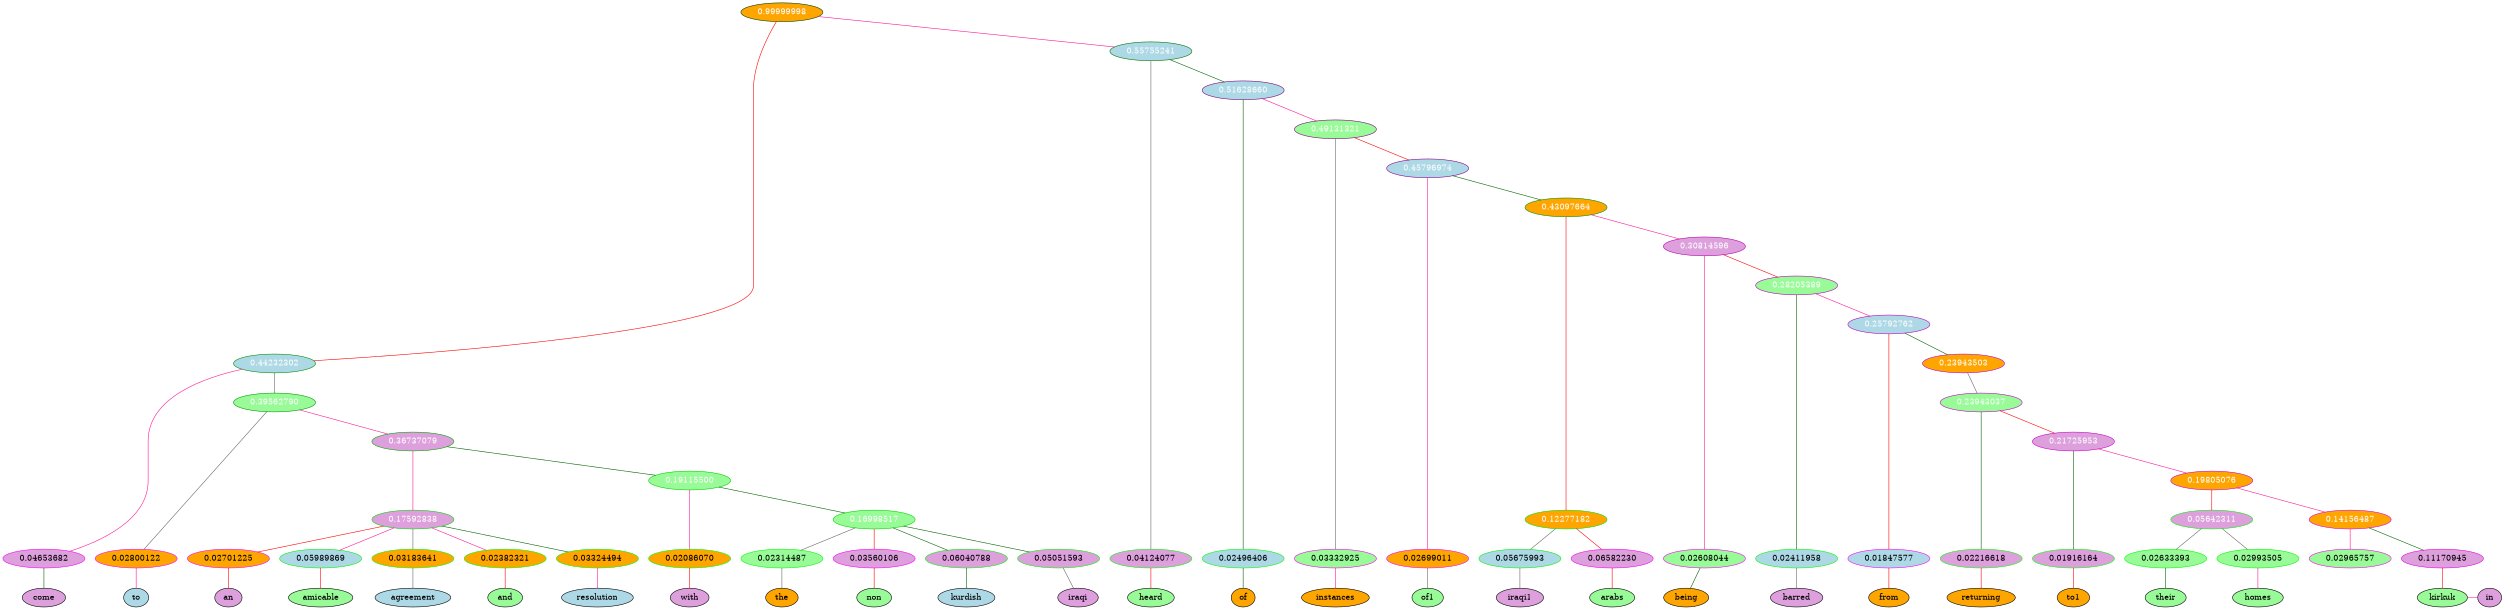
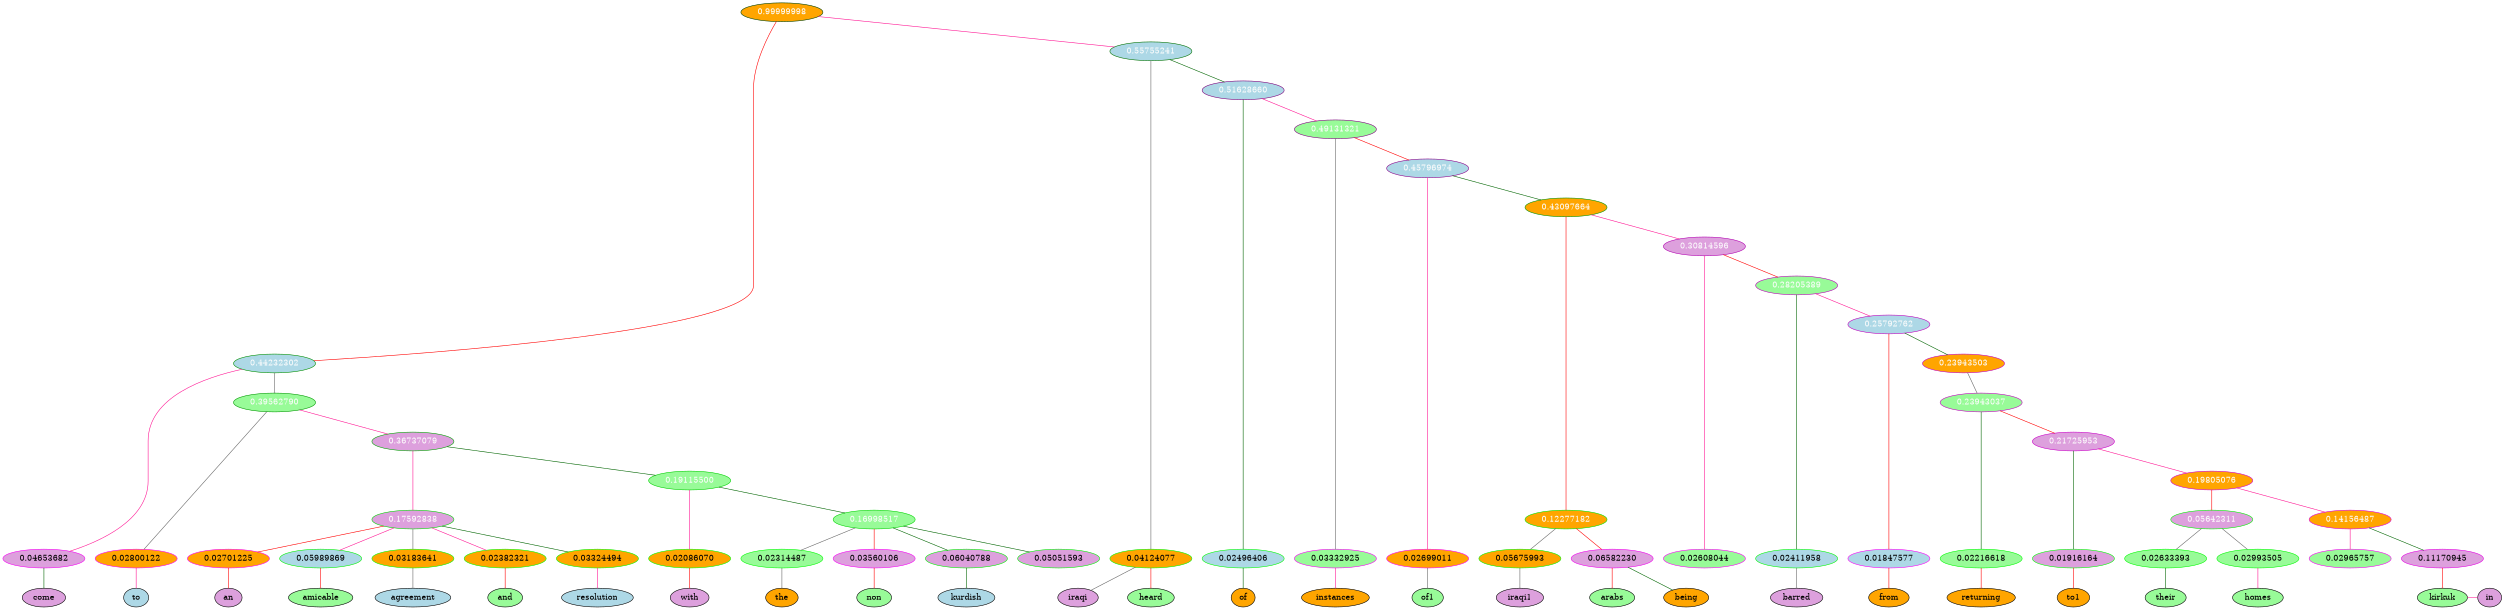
(1151, 559) -> (1151, 559)
(1520, 559) -> (1520, 559)
(1981, 559) -> (1981, 559)
(1068, 578) -> (1113, 579)
(1695, 578) -> (1650, 579)
